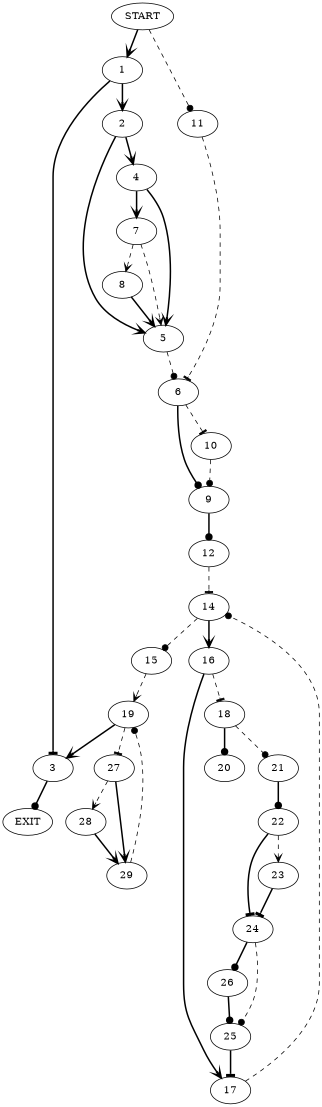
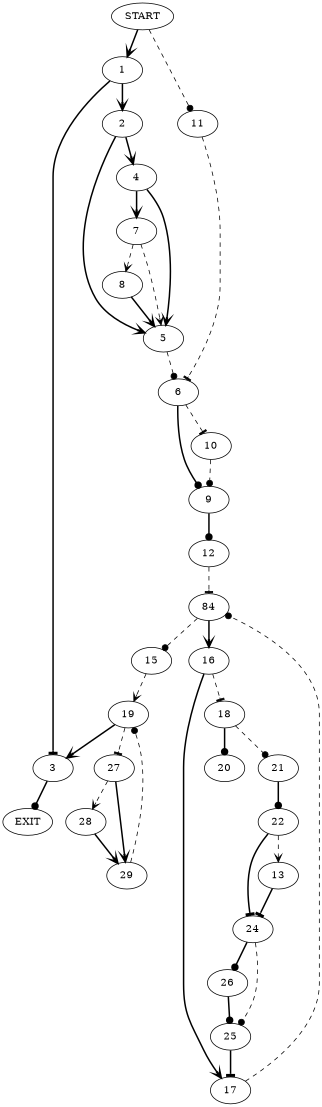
(209, 607) -> (209, 607)
(278, 876) -> (278, 876)
